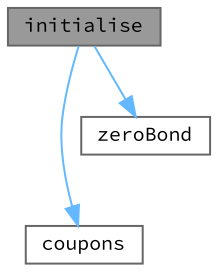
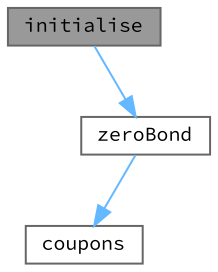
(62, 126) -> (120, 182)
